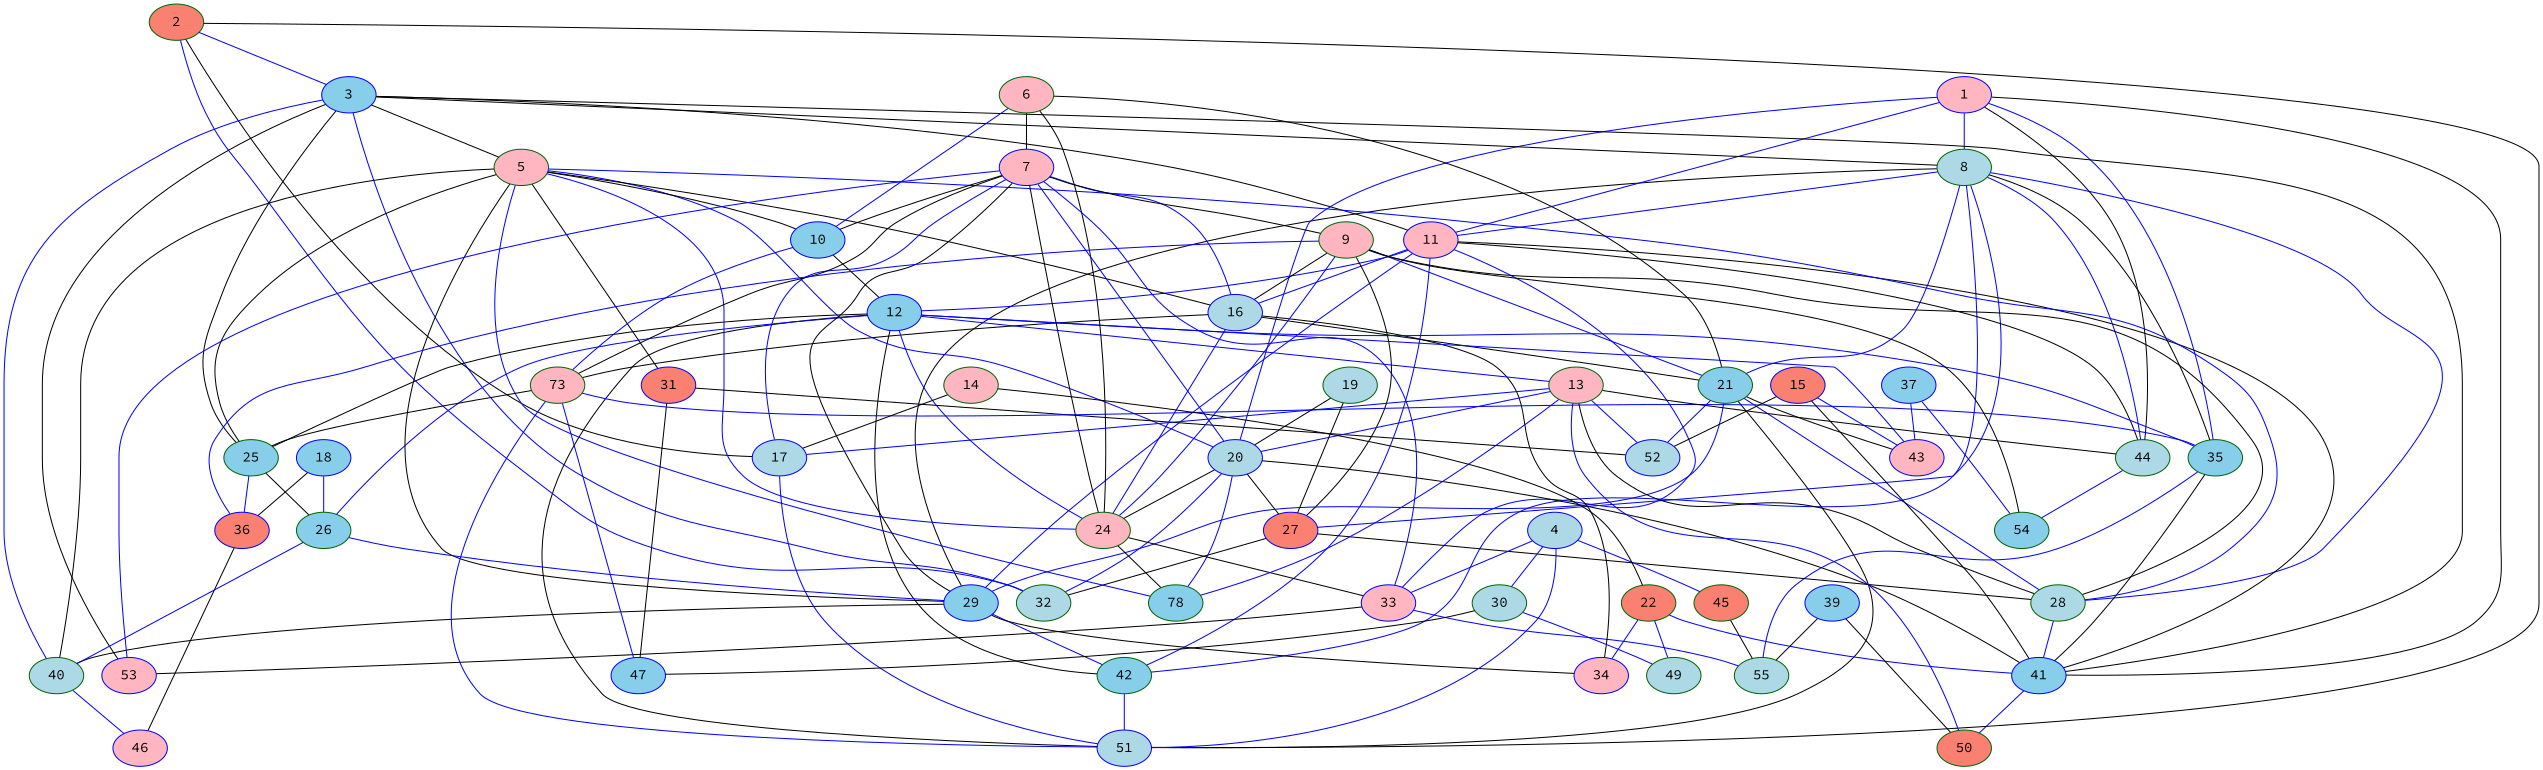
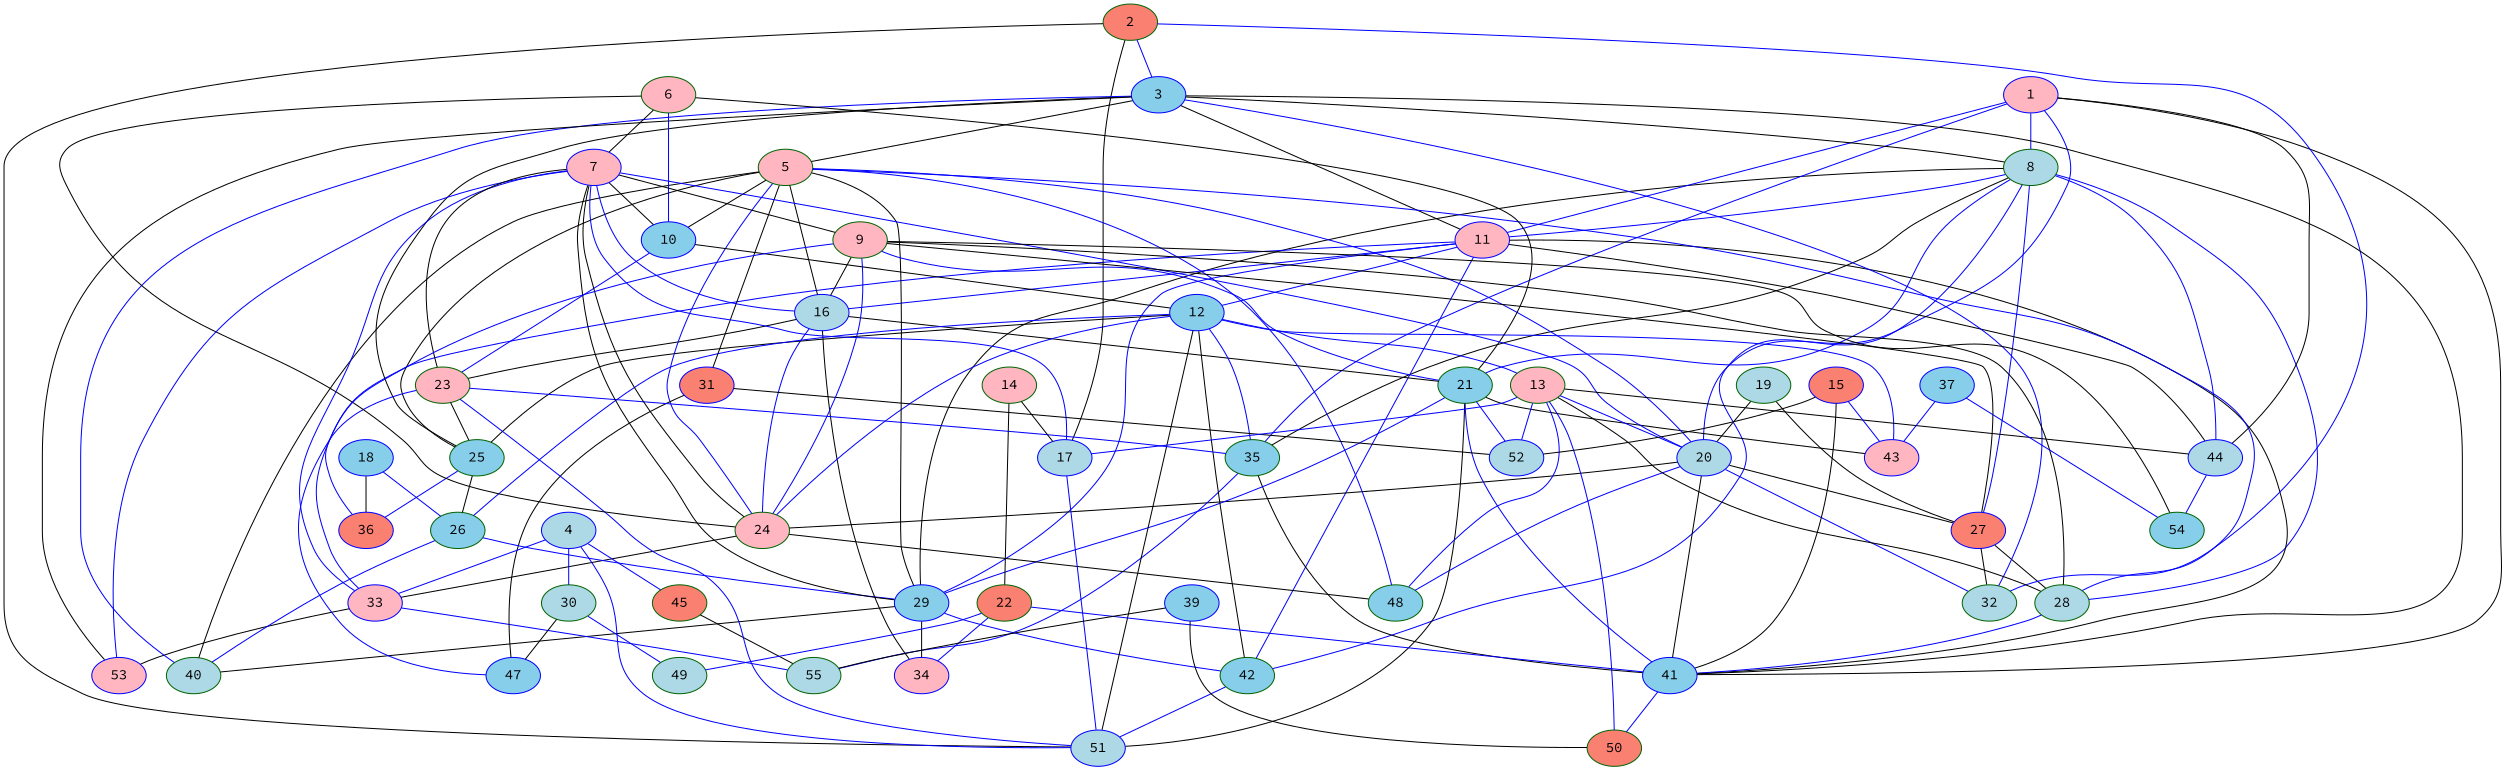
(558, 385) -> (443, 385)
(2143, 458) -> (2215, 458)
(1884, 489) -> (1531, 550)
(1176, 603) -> (1396, 603)
(140, 748) -> none
